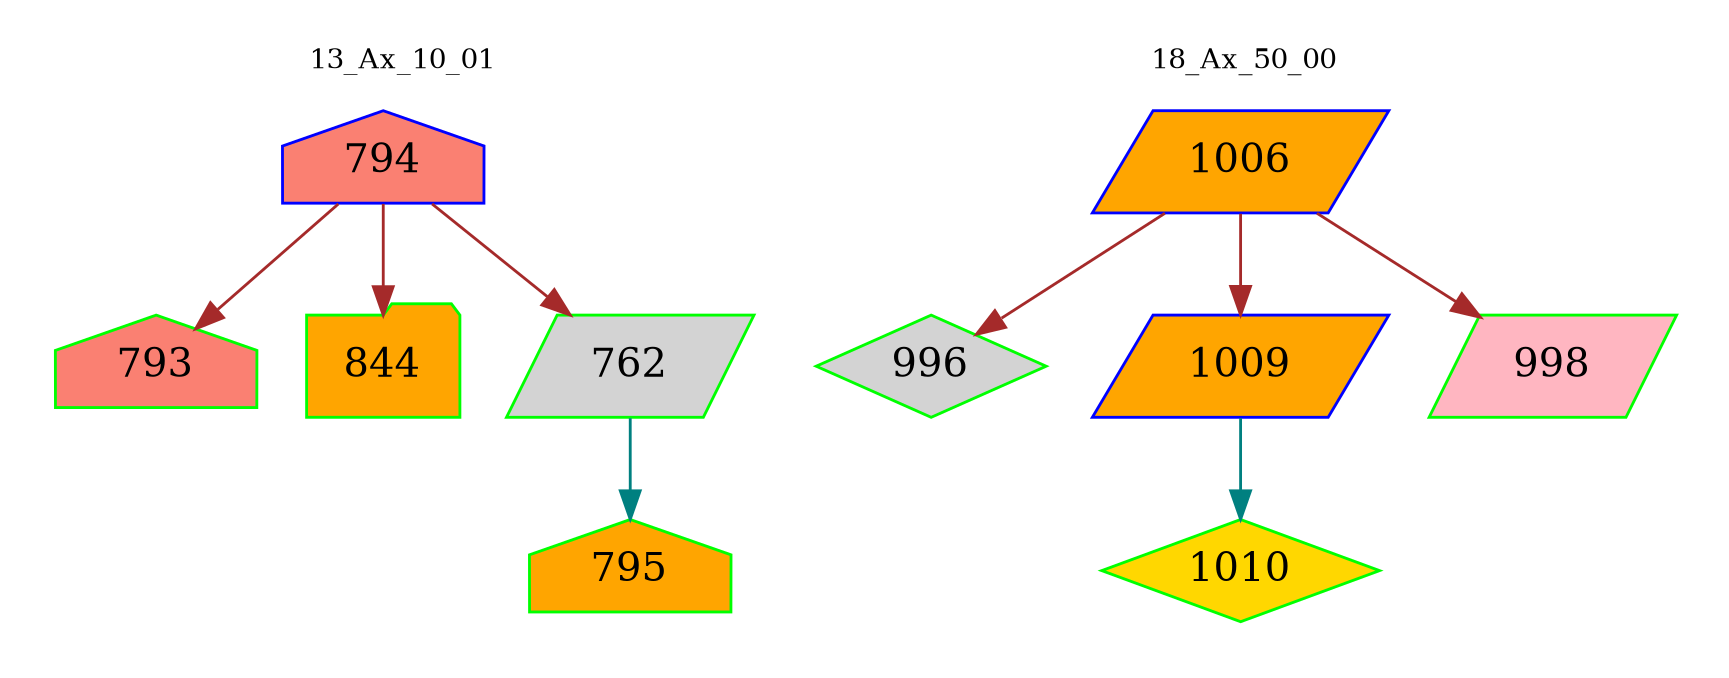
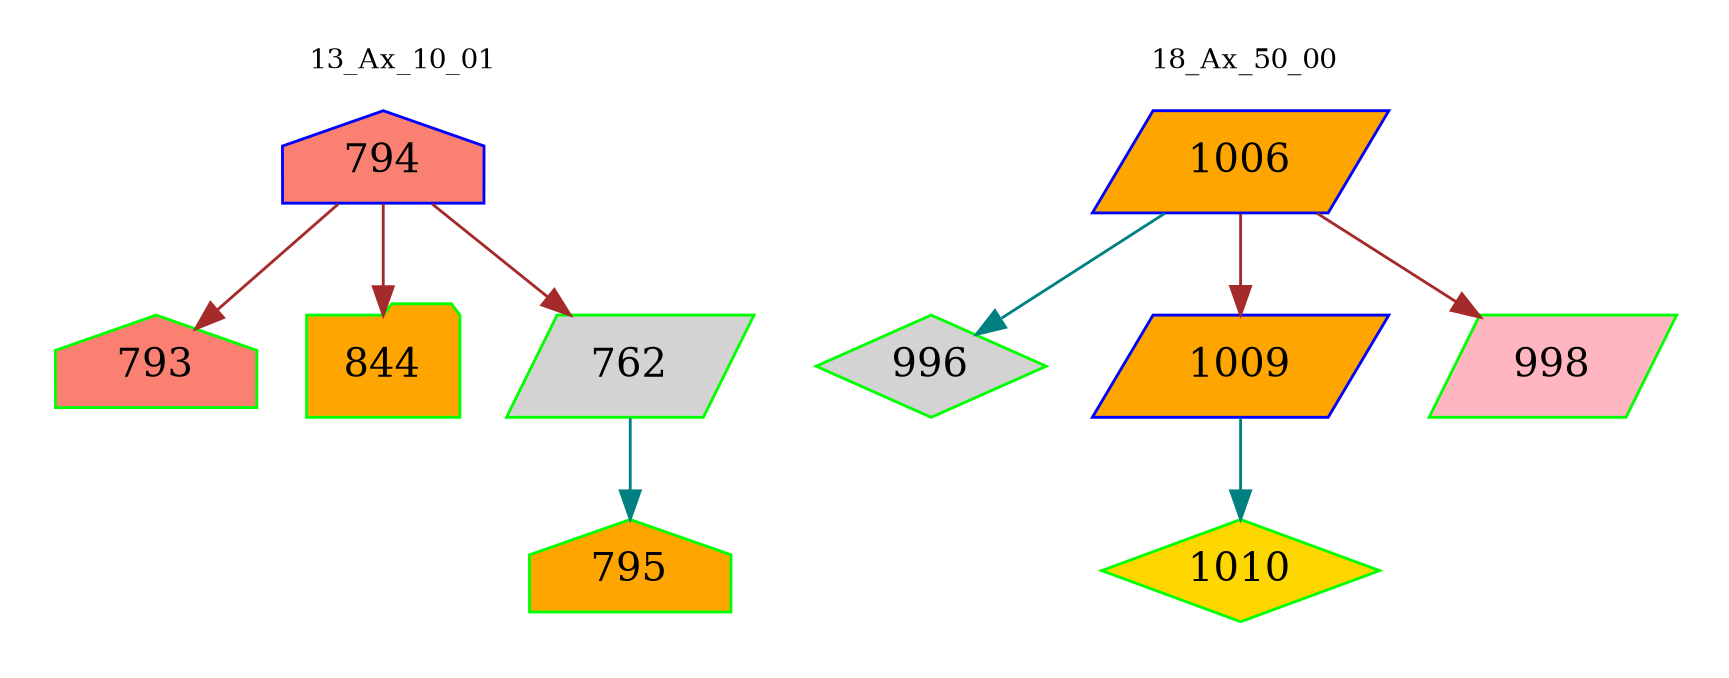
(1083, 266) -> (1083, 266)
